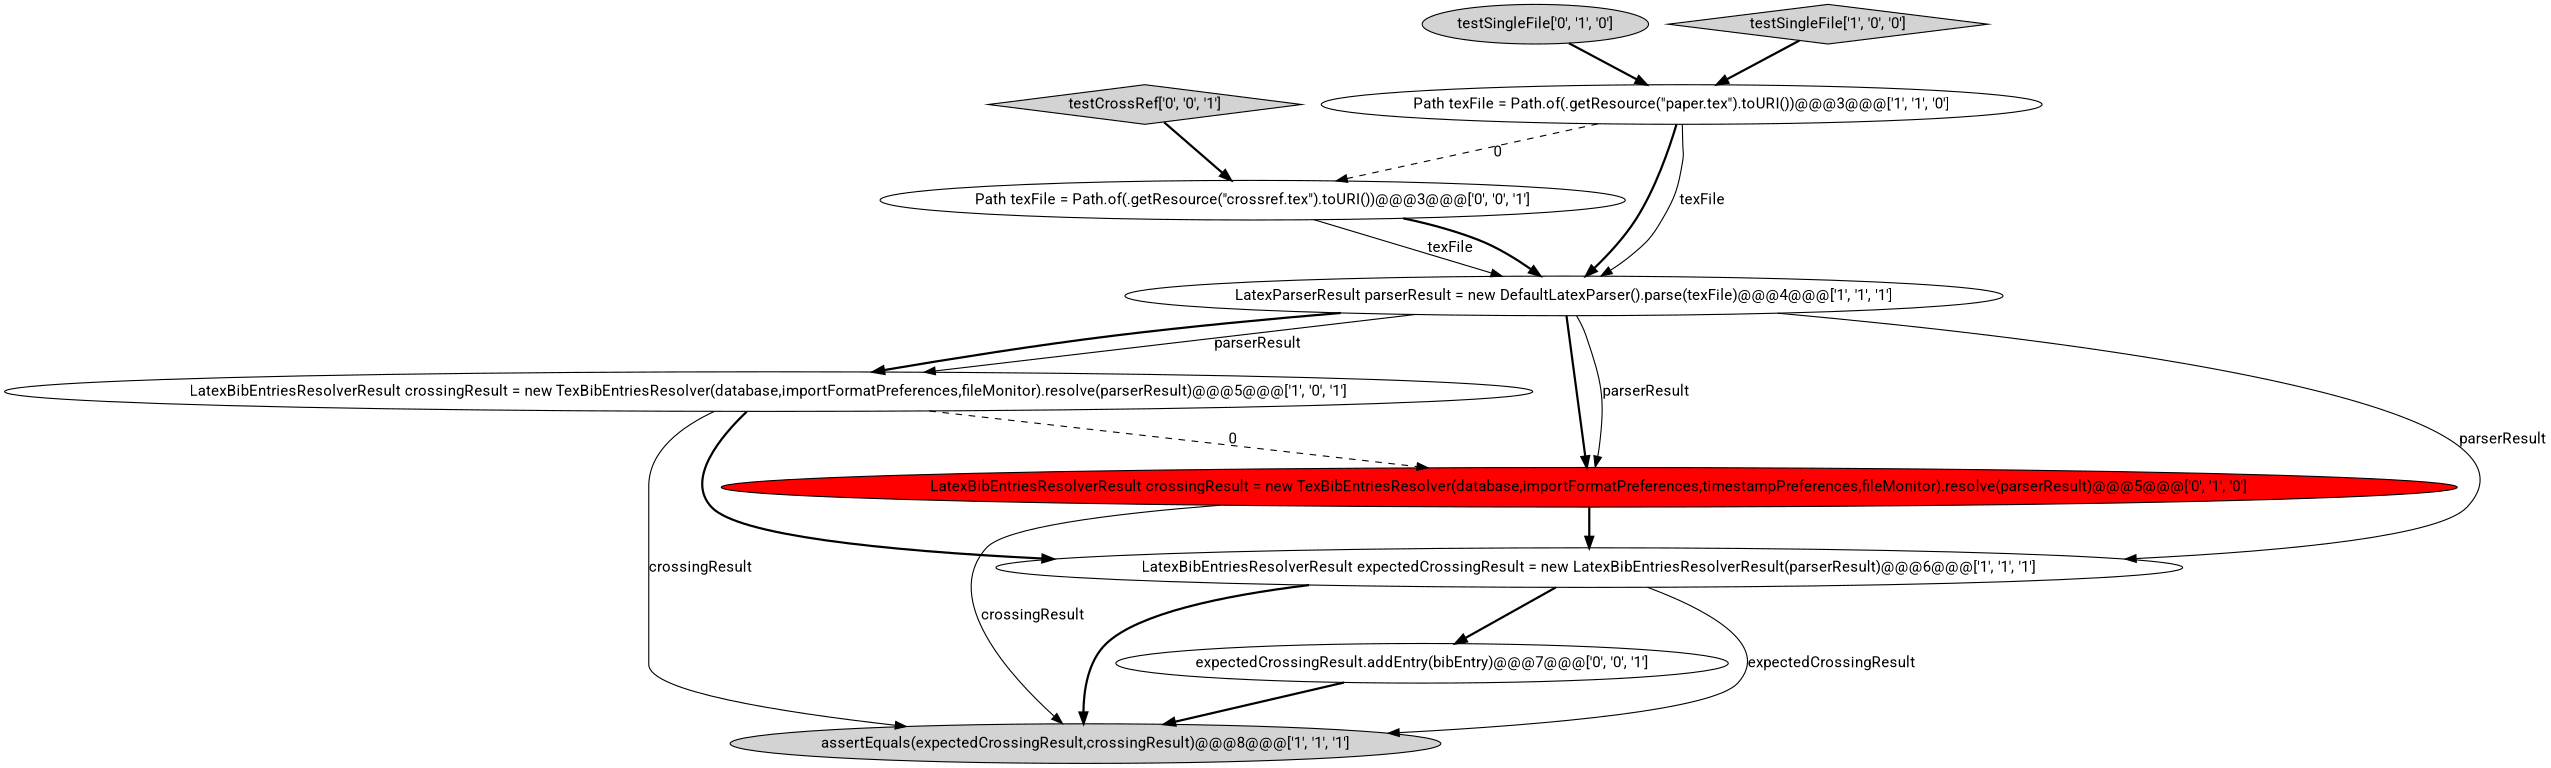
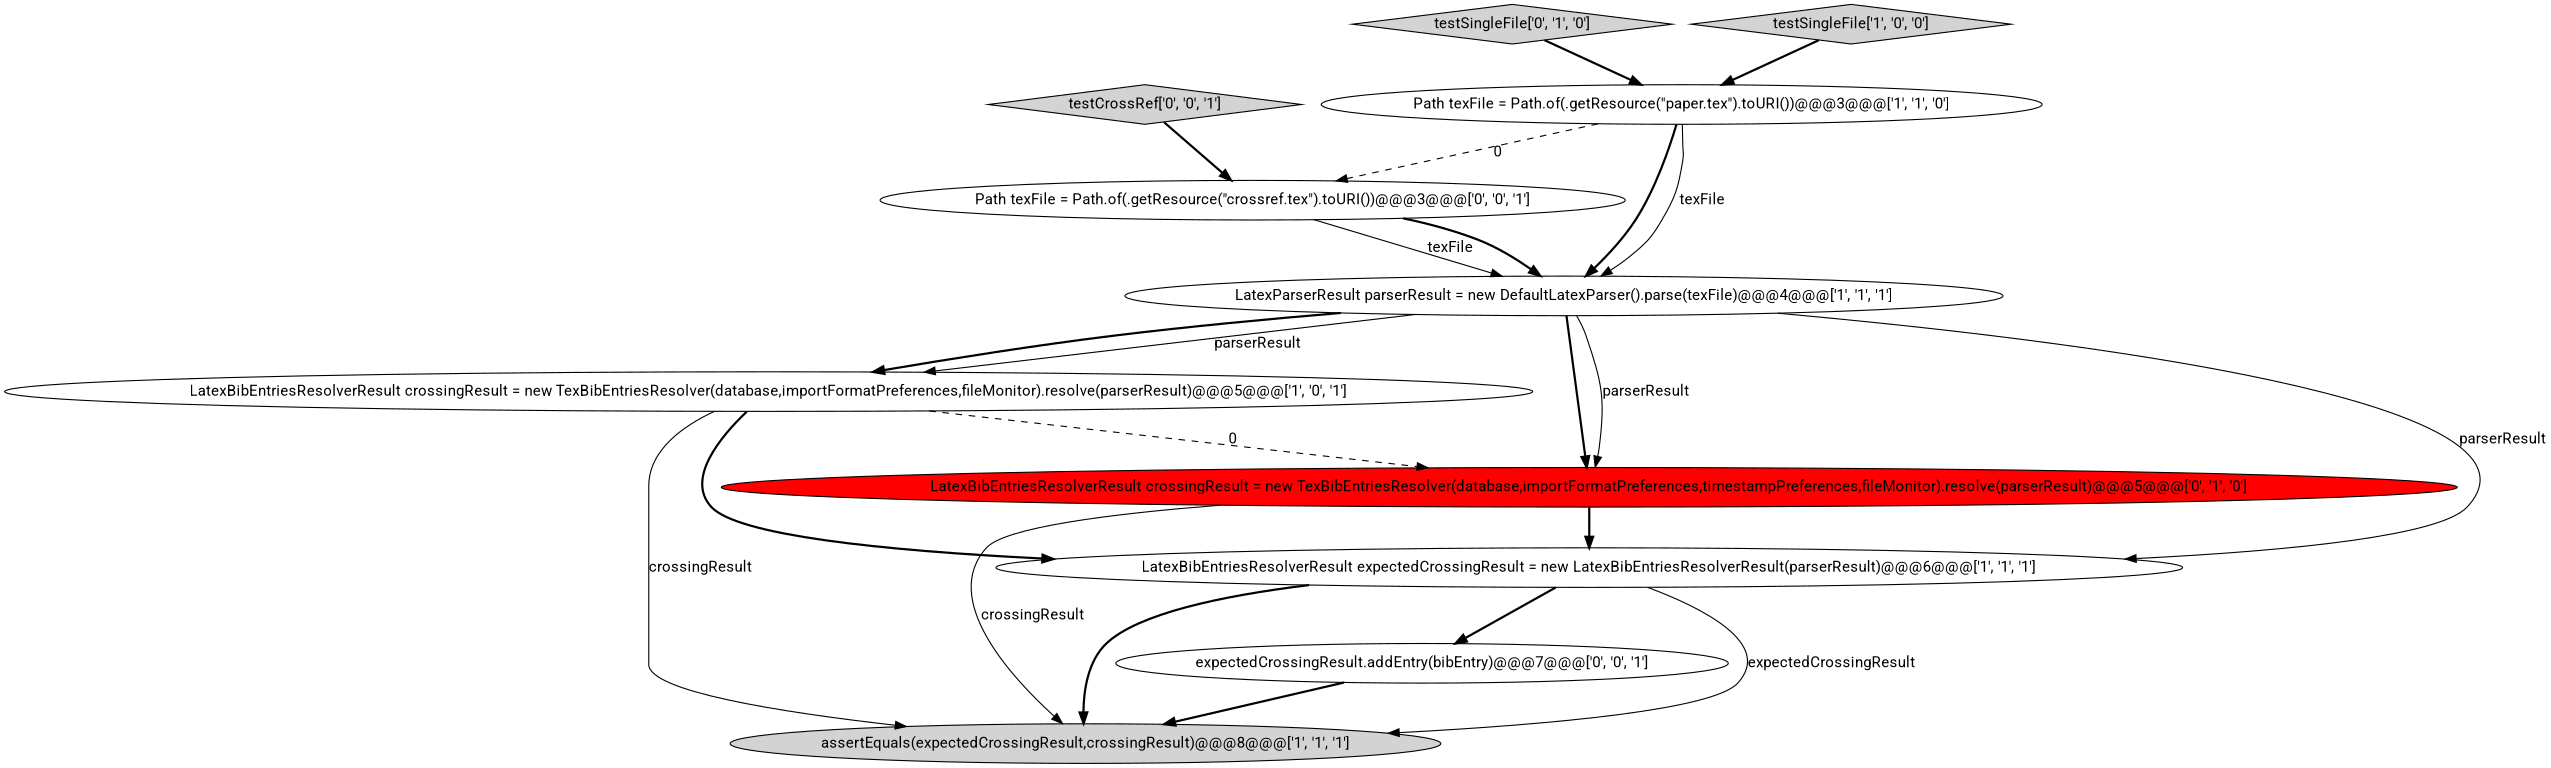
(1535, 24) -> (1512, 24)
